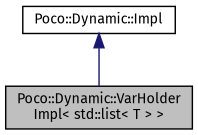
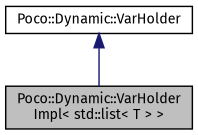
(99, 20) -> (99, 20)
